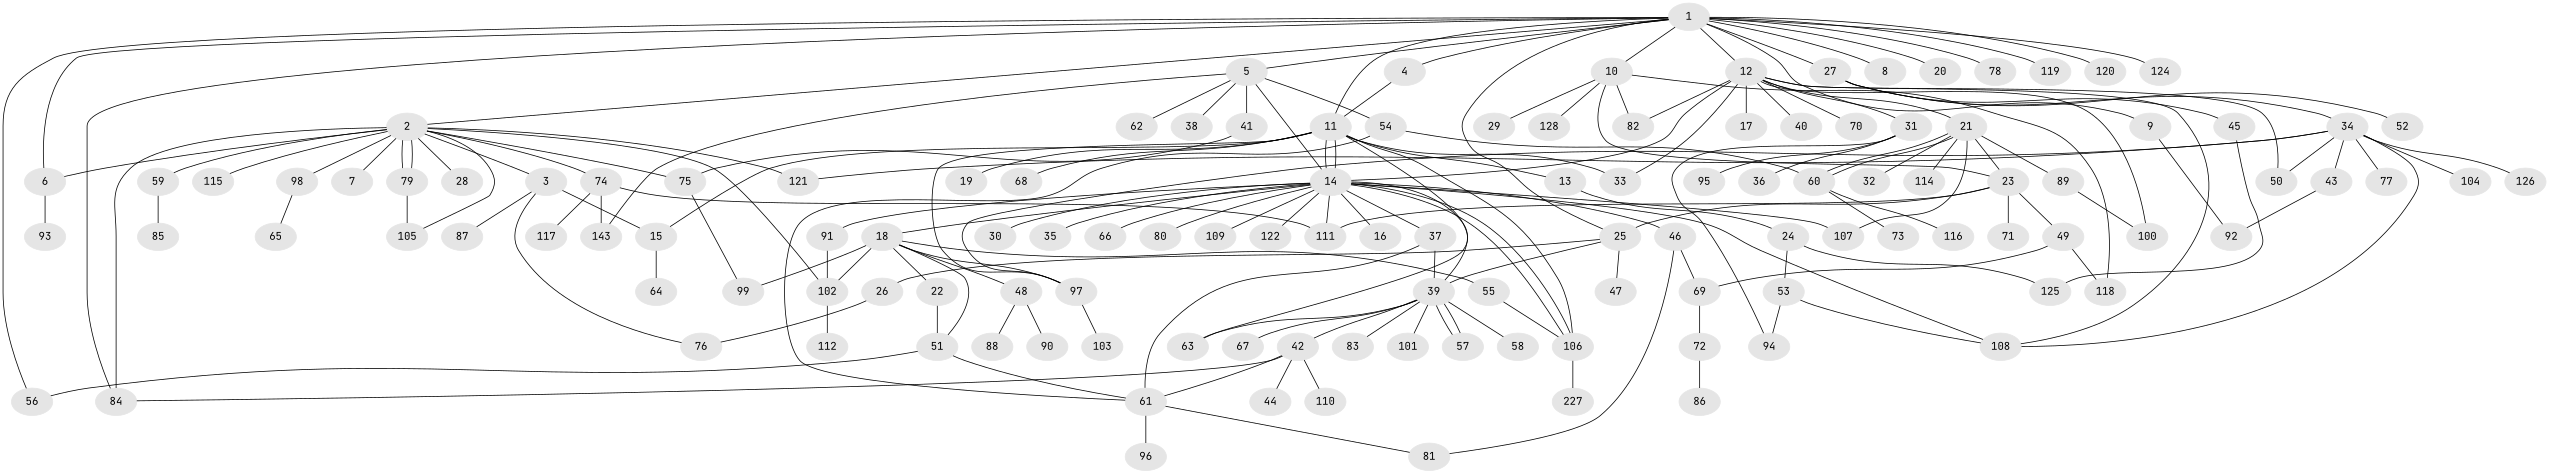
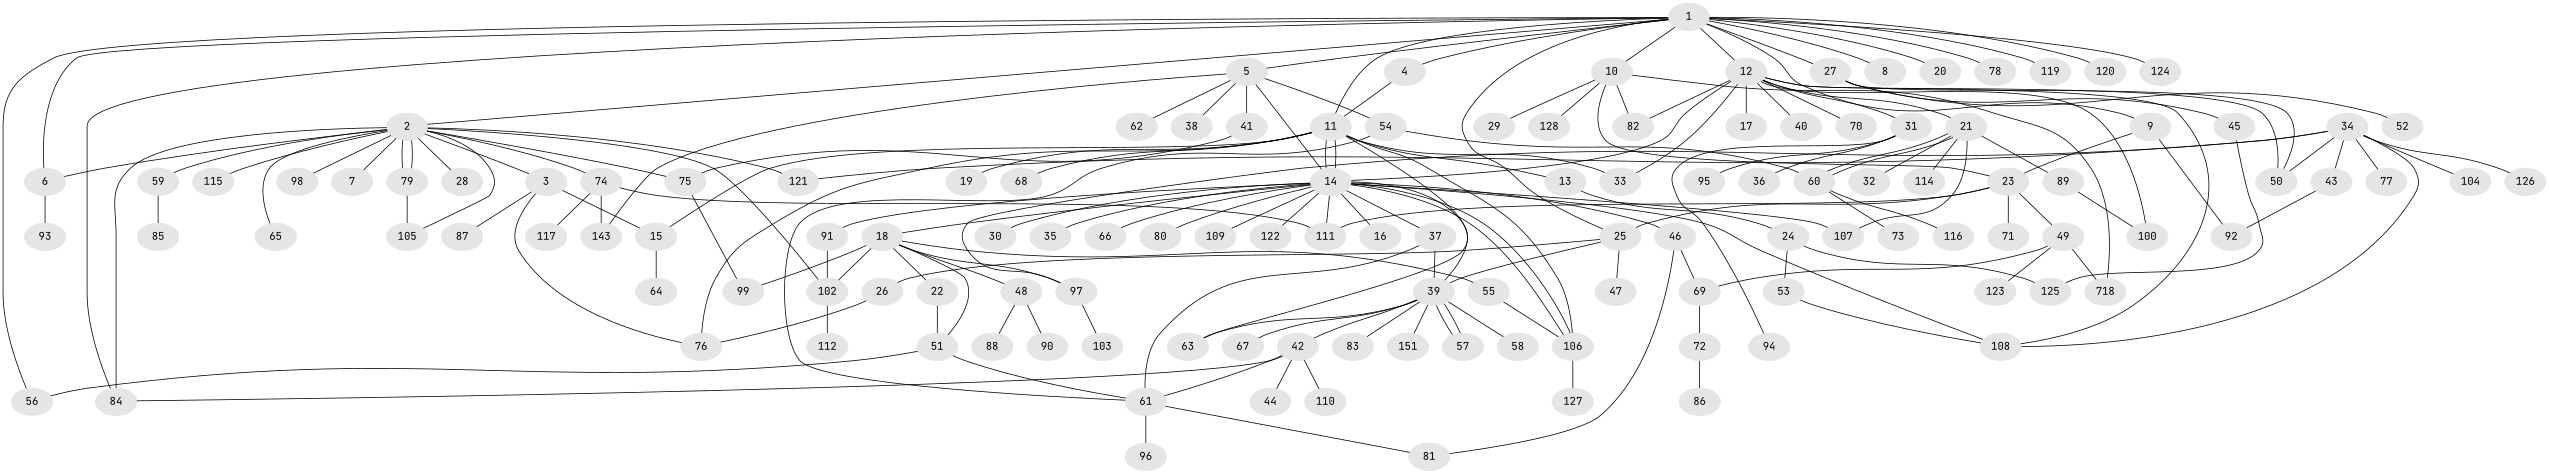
(2088, 101) -> (2097, 91)
(1984, 151) -> (2091, 147)
(936, 173) -> (1020, 154)
(286, 209) -> (274, 164)
none -> (1995, 292)
(2105, 292) -> (2105, 292)
(1776, 319) -> none
(1408, 347) -> (1408, 347)
(1573, 402) -> (1573, 402)
